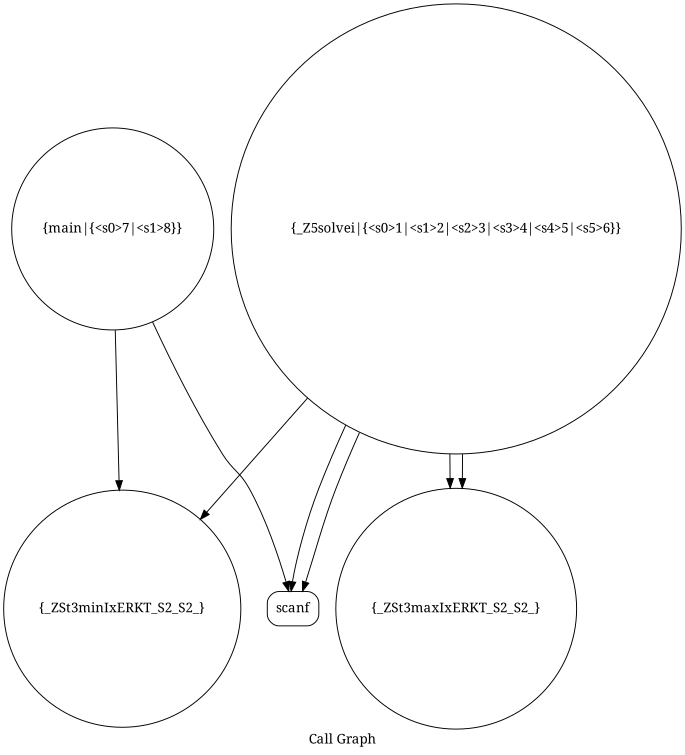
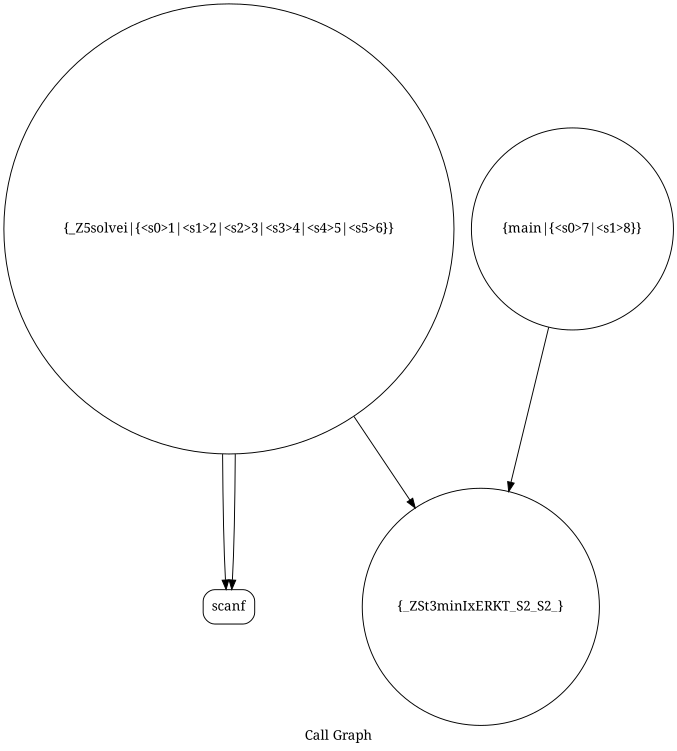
(221, 452) -> none
(456, 609) -> none
